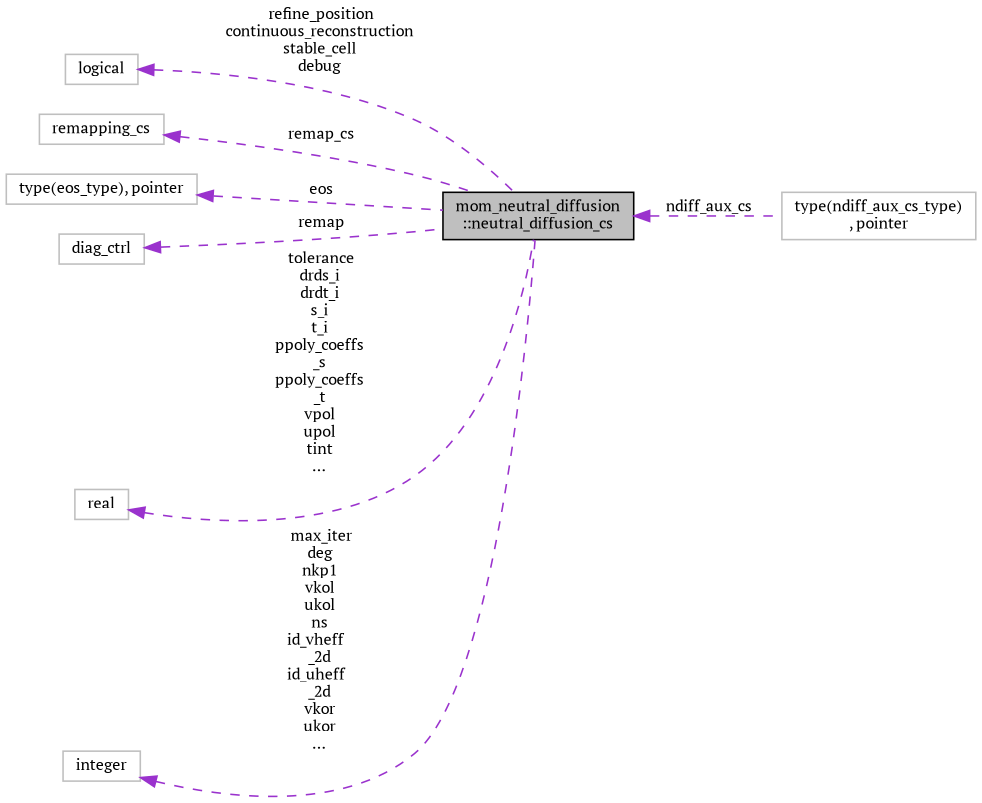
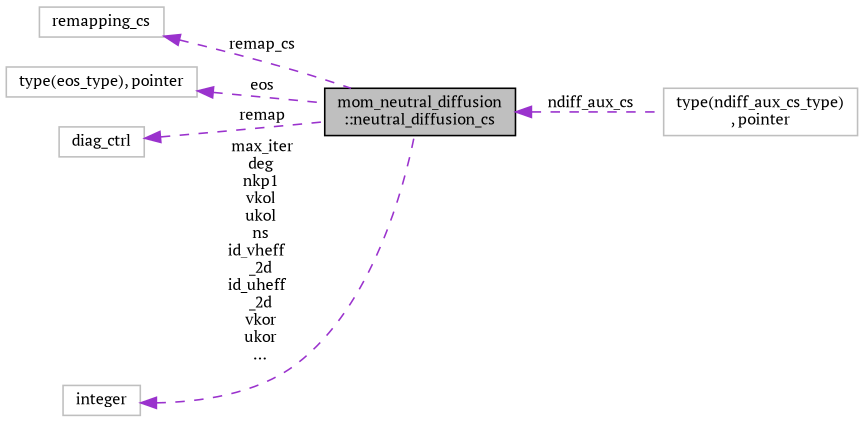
(102, 69) -> none
(102, 504) -> none
